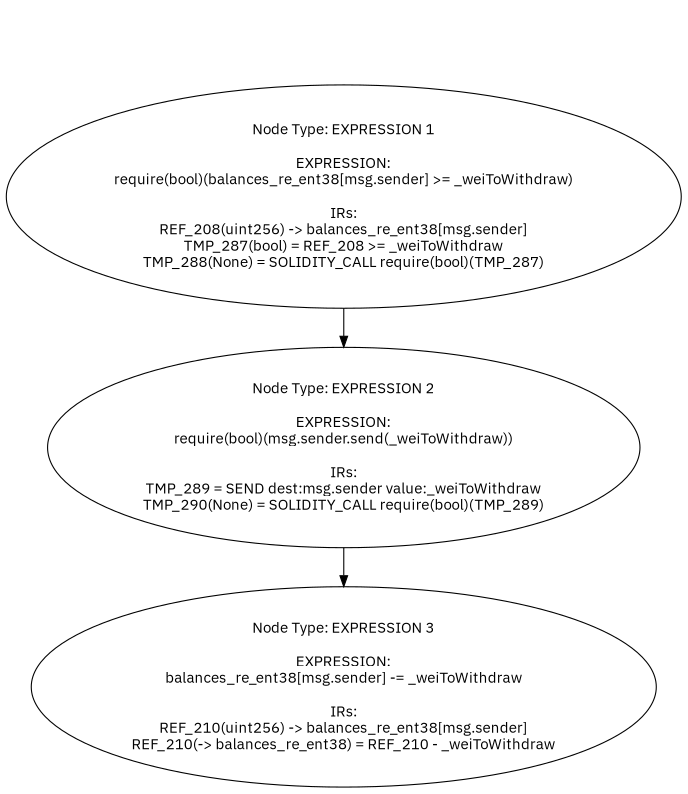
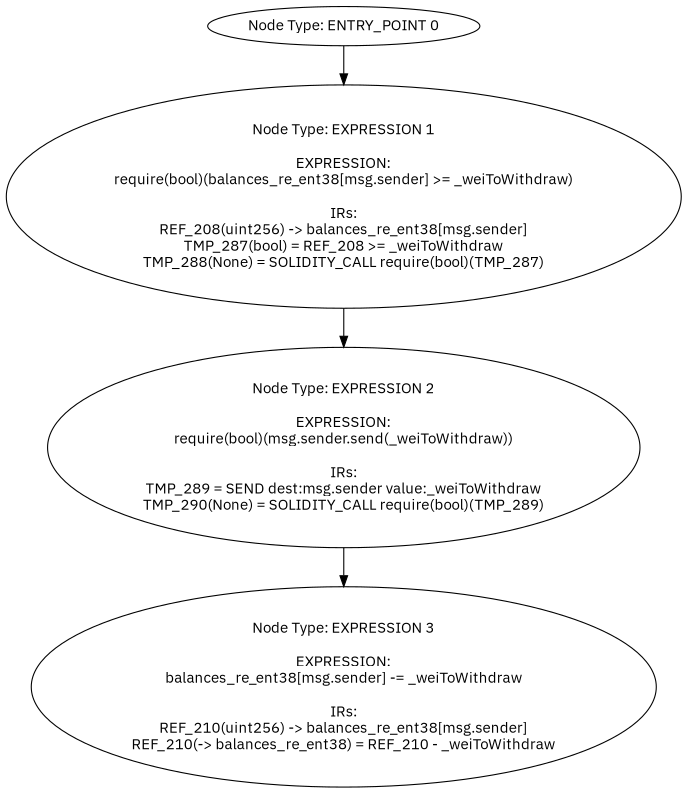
none -> (344, 26)
